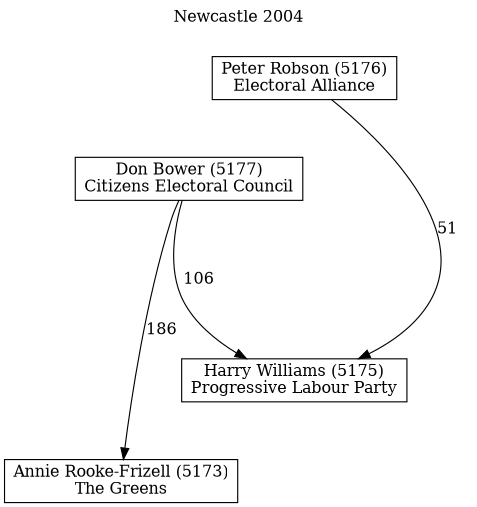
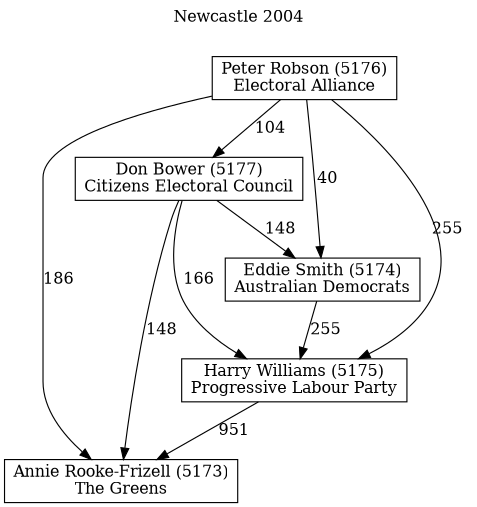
none -> (251, 125)
none -> (43, 223)
(448, 229) -> (448, 229)
(199, 280) -> (199, 280)
none -> (323, 280)
(162, 330) -> (162, 330)
none -> (213, 428)
